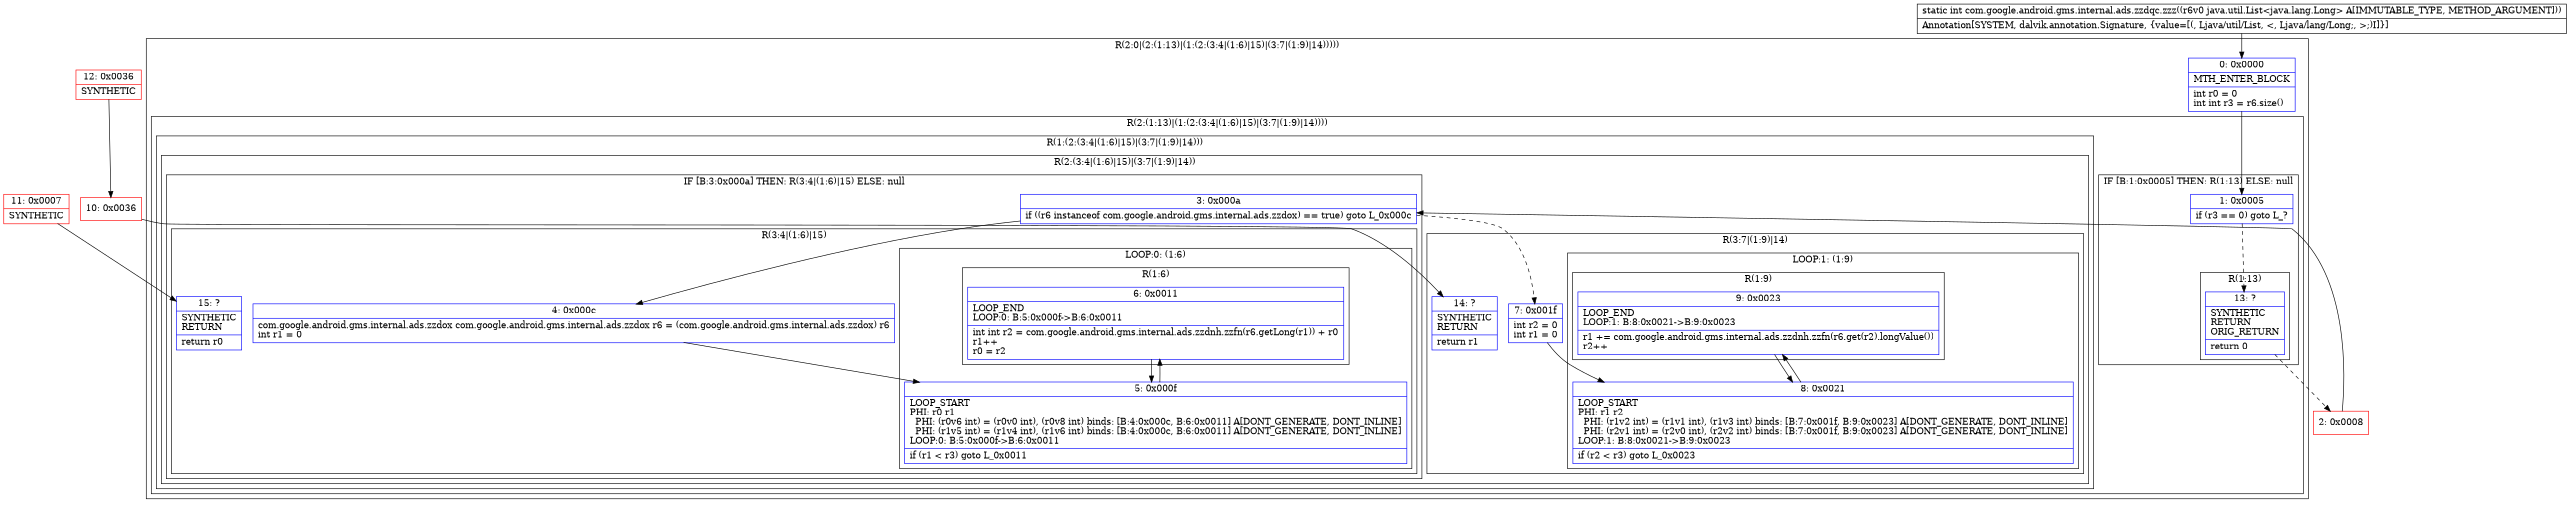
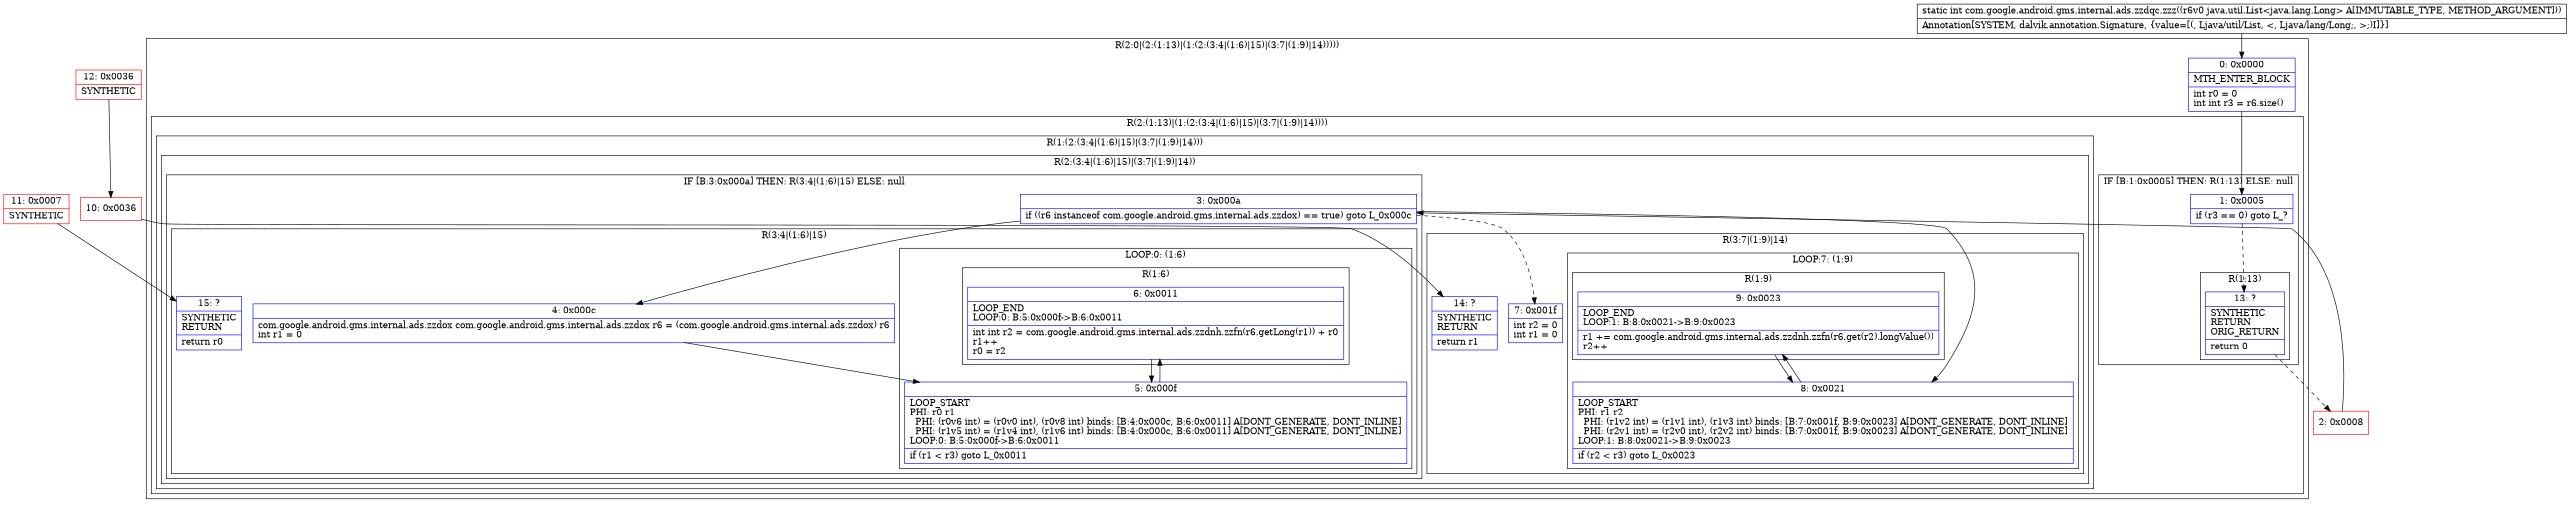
(1823, 260) -> (1823, 260)
(1572, 366) -> (1939, 227)
